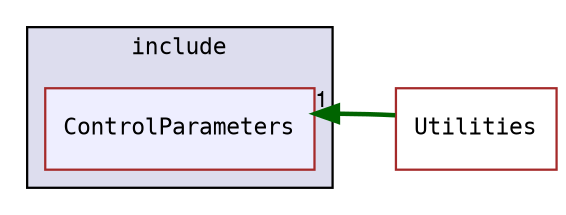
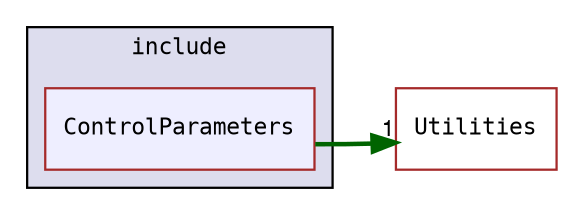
(367, 114) -> (347, 144)
